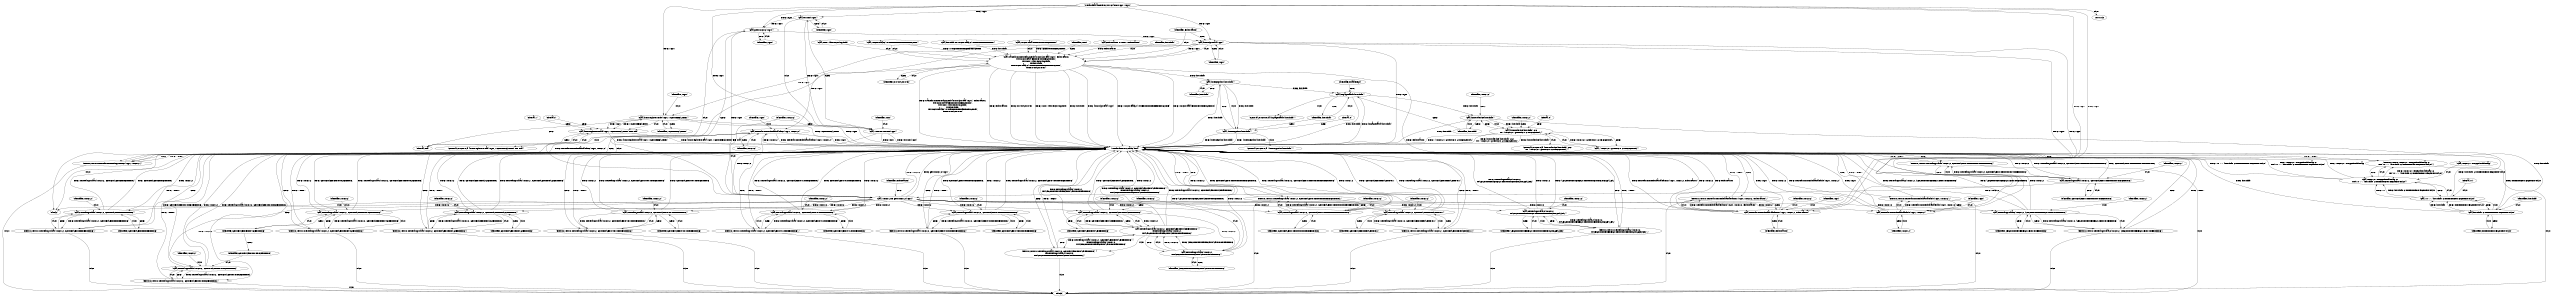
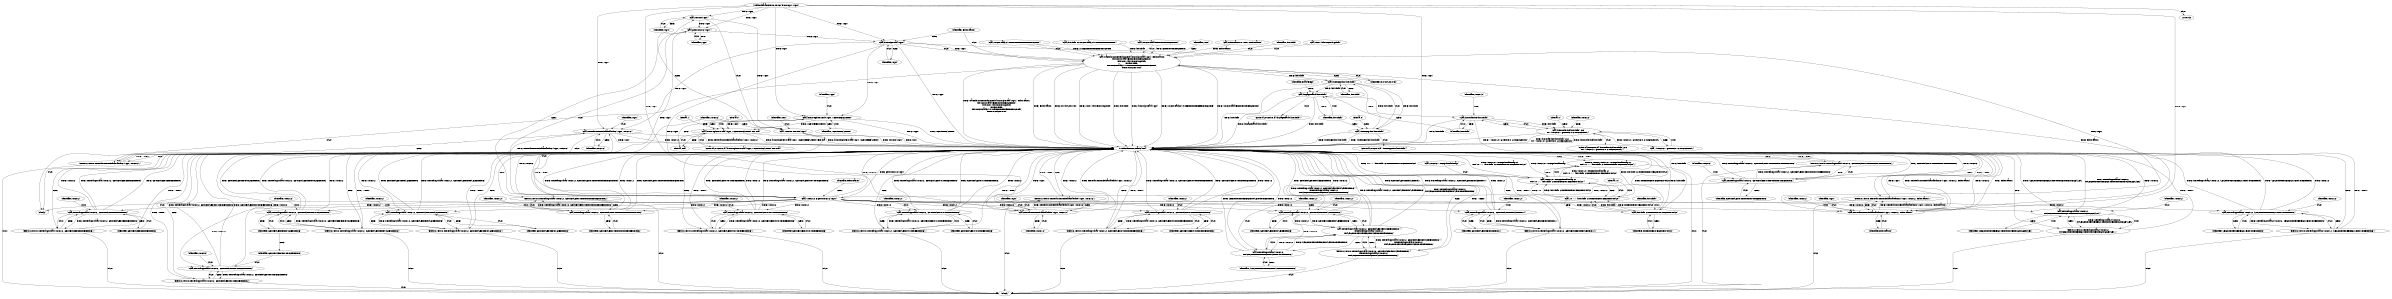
none -> (615, 13)
(804, 82) -> (873, 82)
(112, 164) -> (110, 164)
